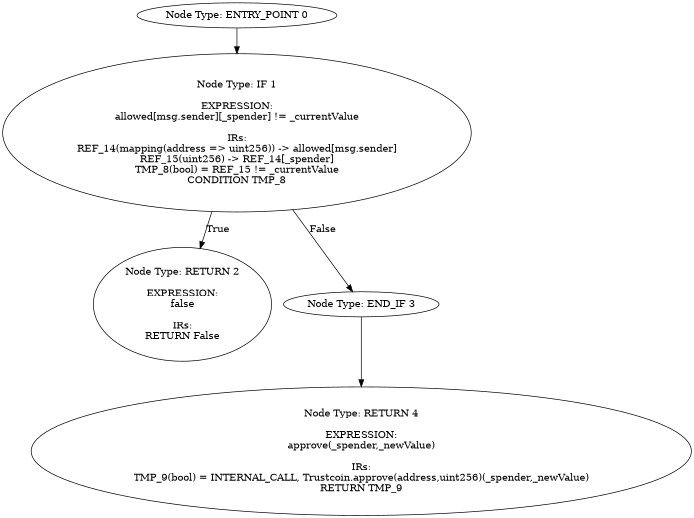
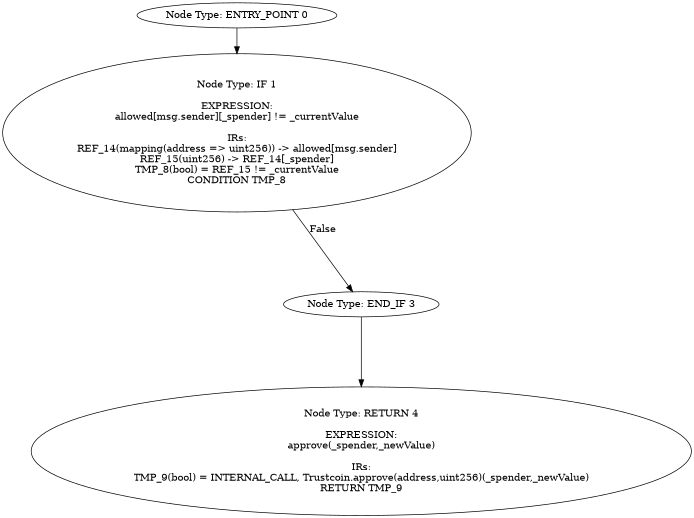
(182, 304) -> none
